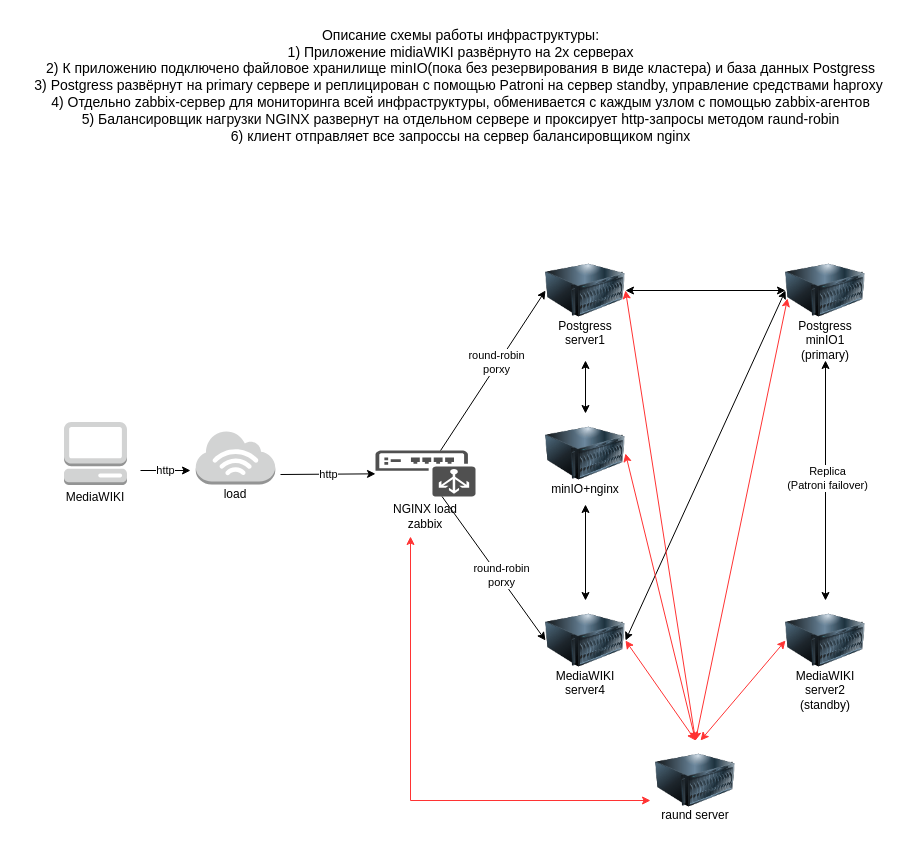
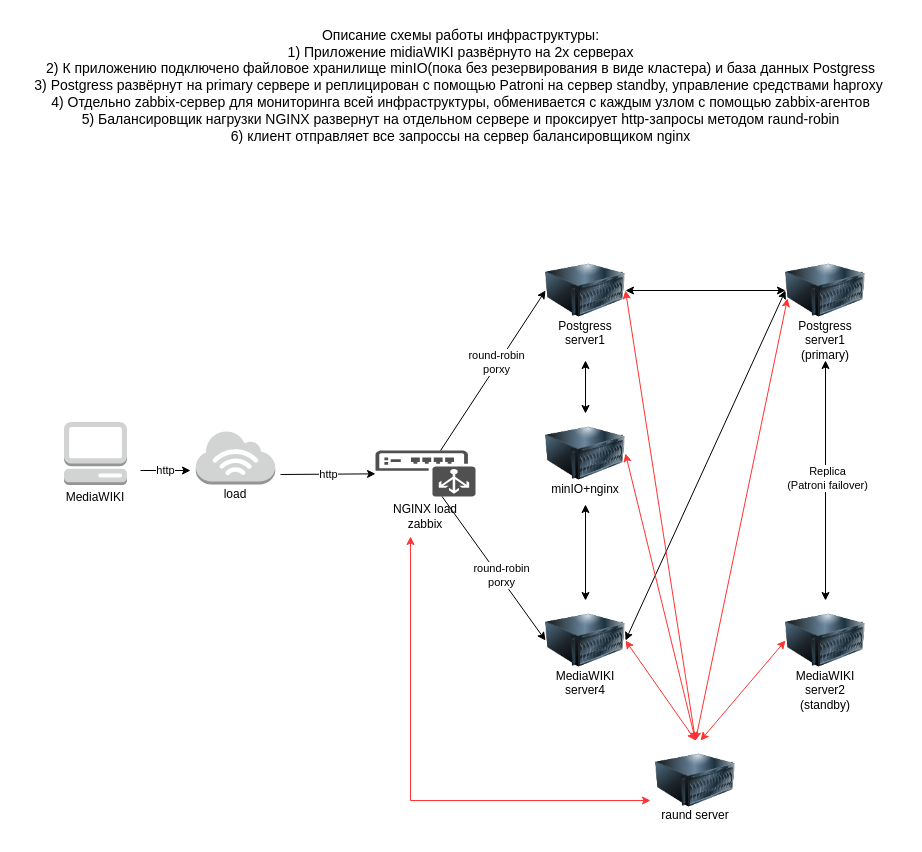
(826, 341) -> (826, 341)
